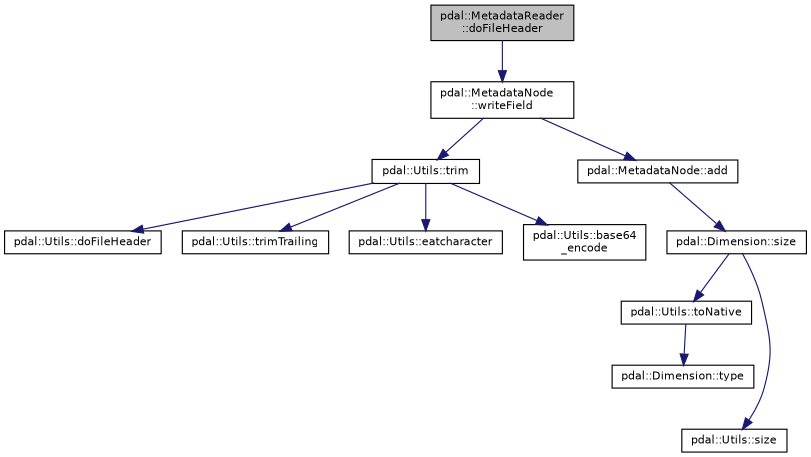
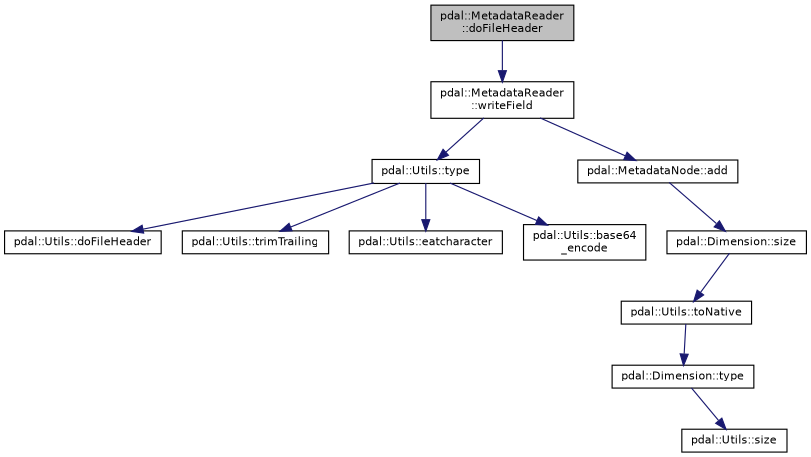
(502, 100) -> (502, 100)
(426, 171) -> (426, 171)
(769, 336) -> (705, 404)
